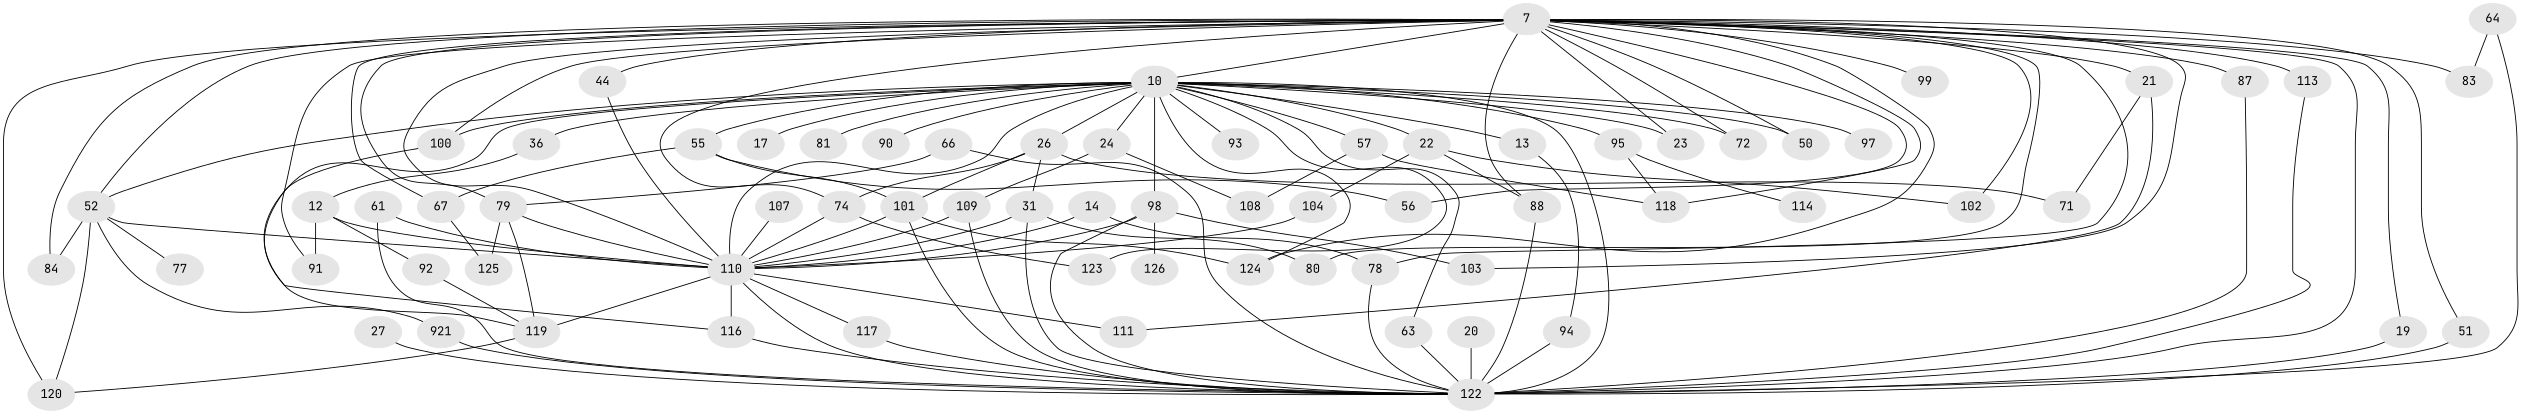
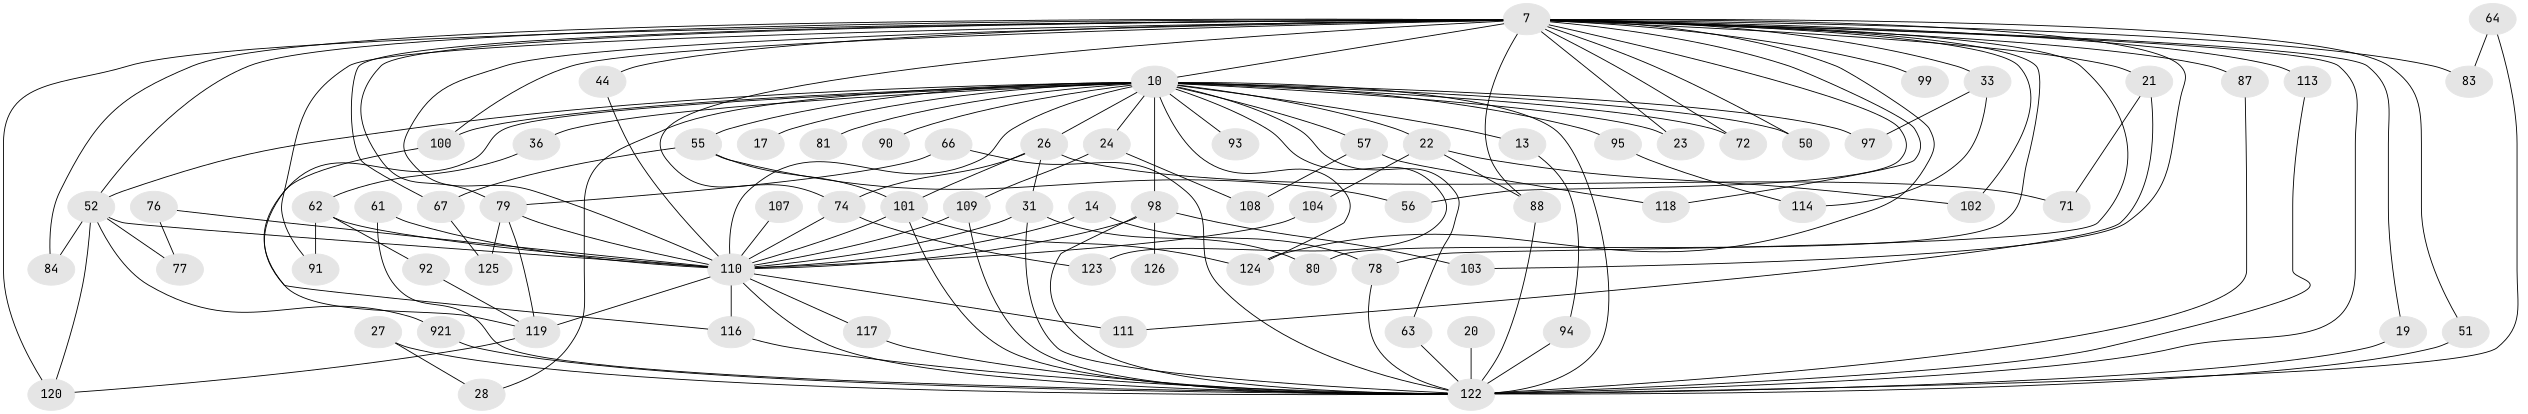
none -> (1988, 82)
(1639, 172) -> none
none -> (154, 207)
(316, 207) -> (316, 207)
none -> (482, 395)
